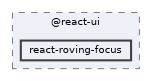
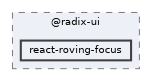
(76, 22) -> (76, 22)
